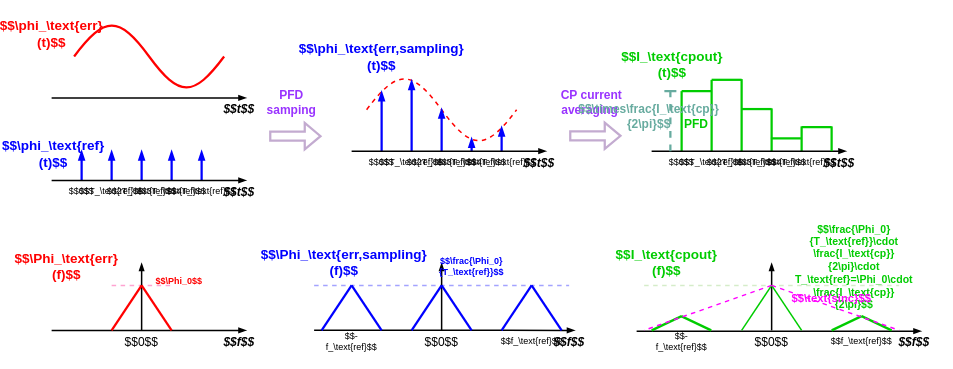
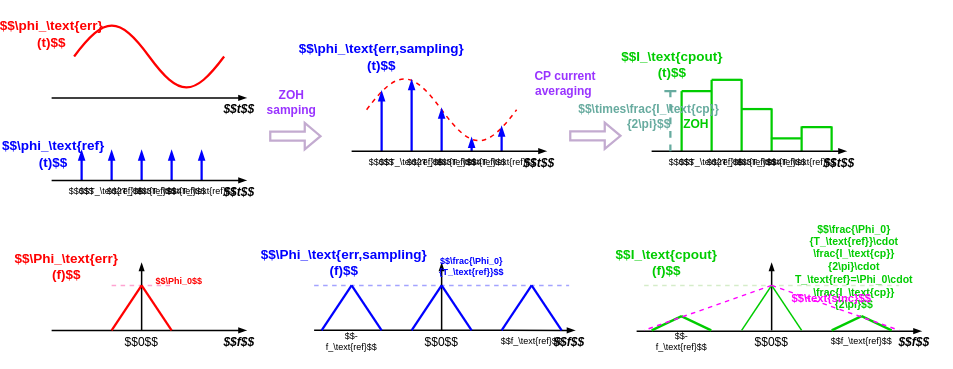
(291, 102) -> (291, 102)
(591, 102) -> (565, 84)
(696, 123) -> (696, 123)
